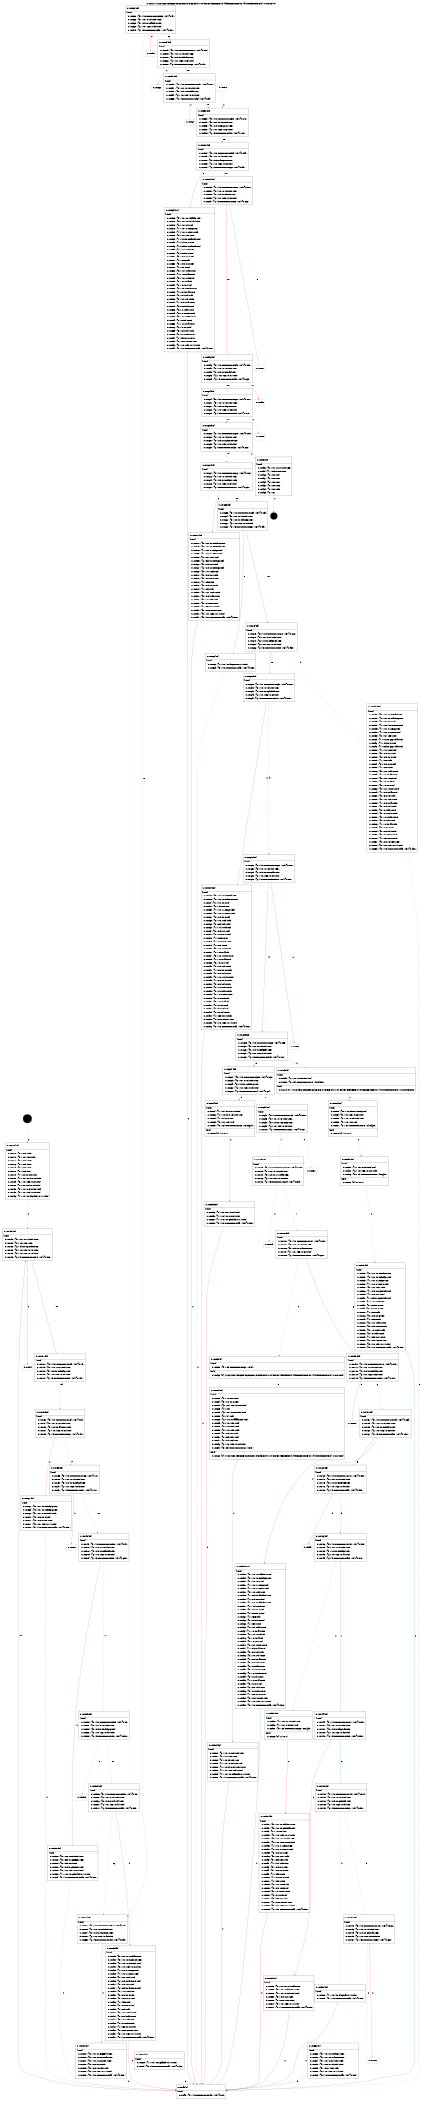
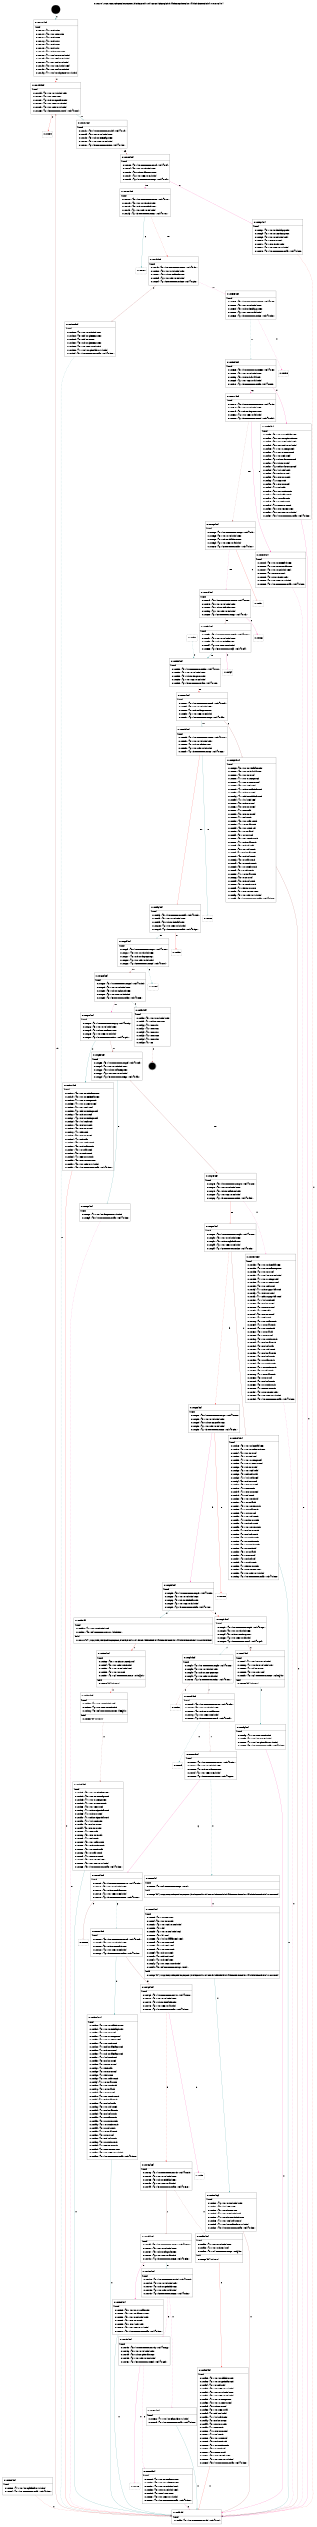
(142, 977) -> (241, 471)
